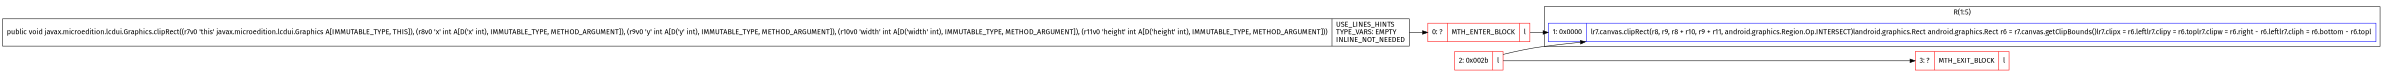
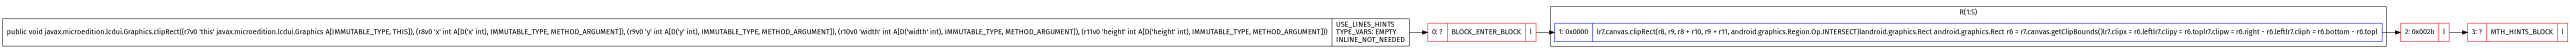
(1483, 32) -> (1487, 32)
(1540, 47) -> (2390, 32)
(1967, 61) -> (2522, 32)
